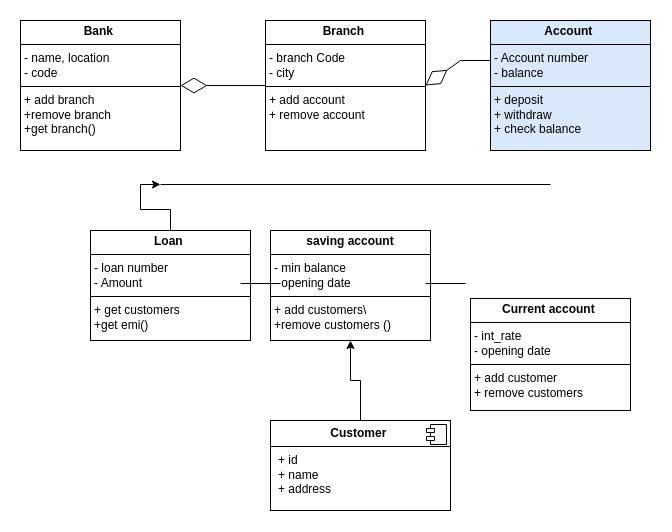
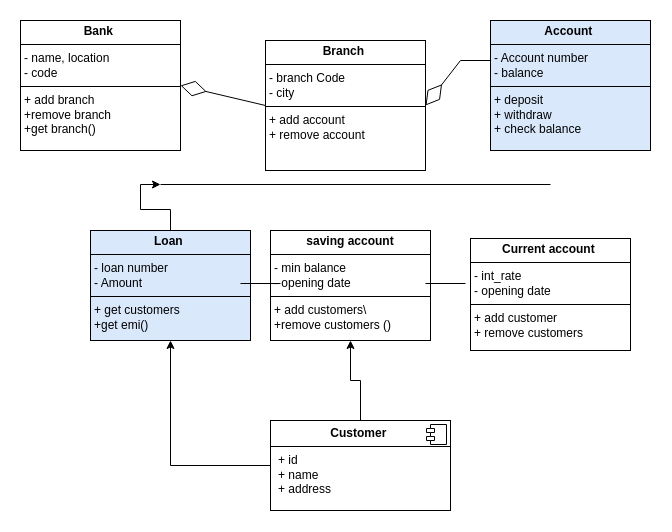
(346, 86) -> (346, 106)
(171, 286) -> (171, 286)
(551, 355) -> (551, 295)
none -> (171, 456)
